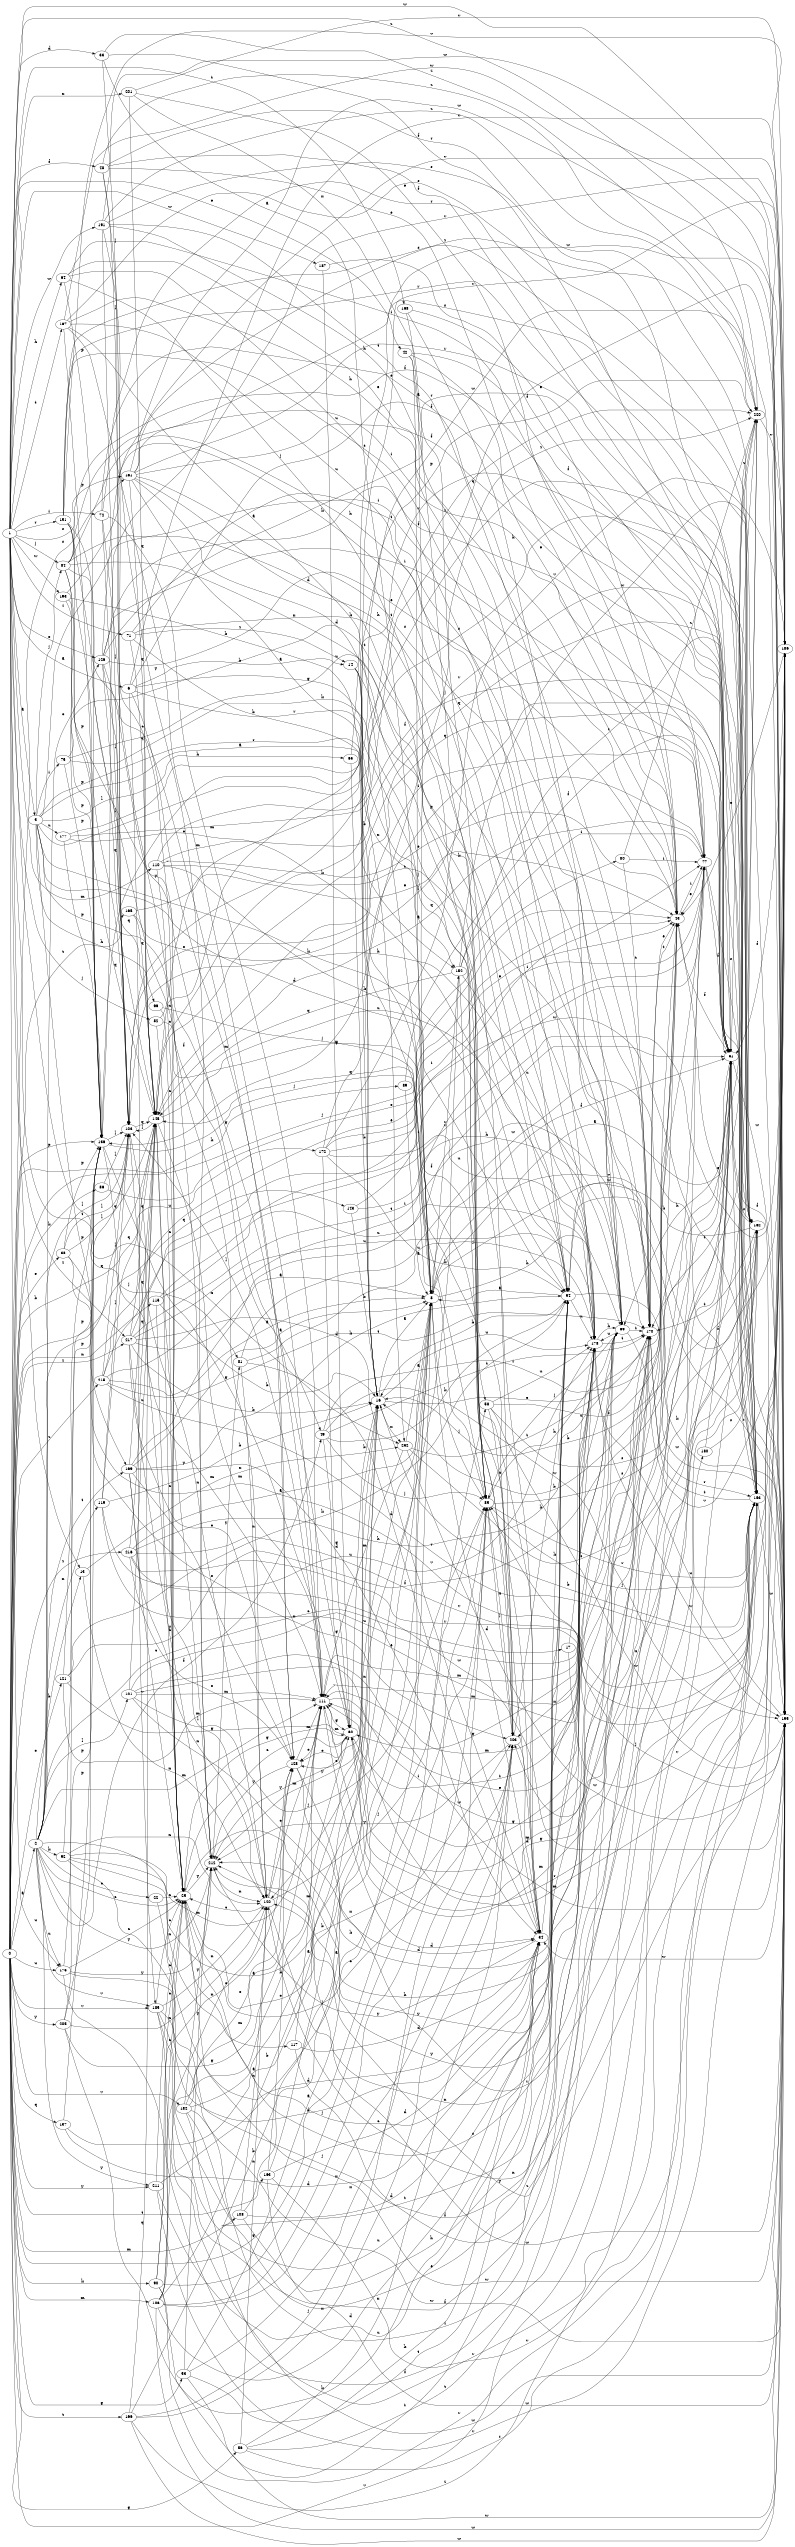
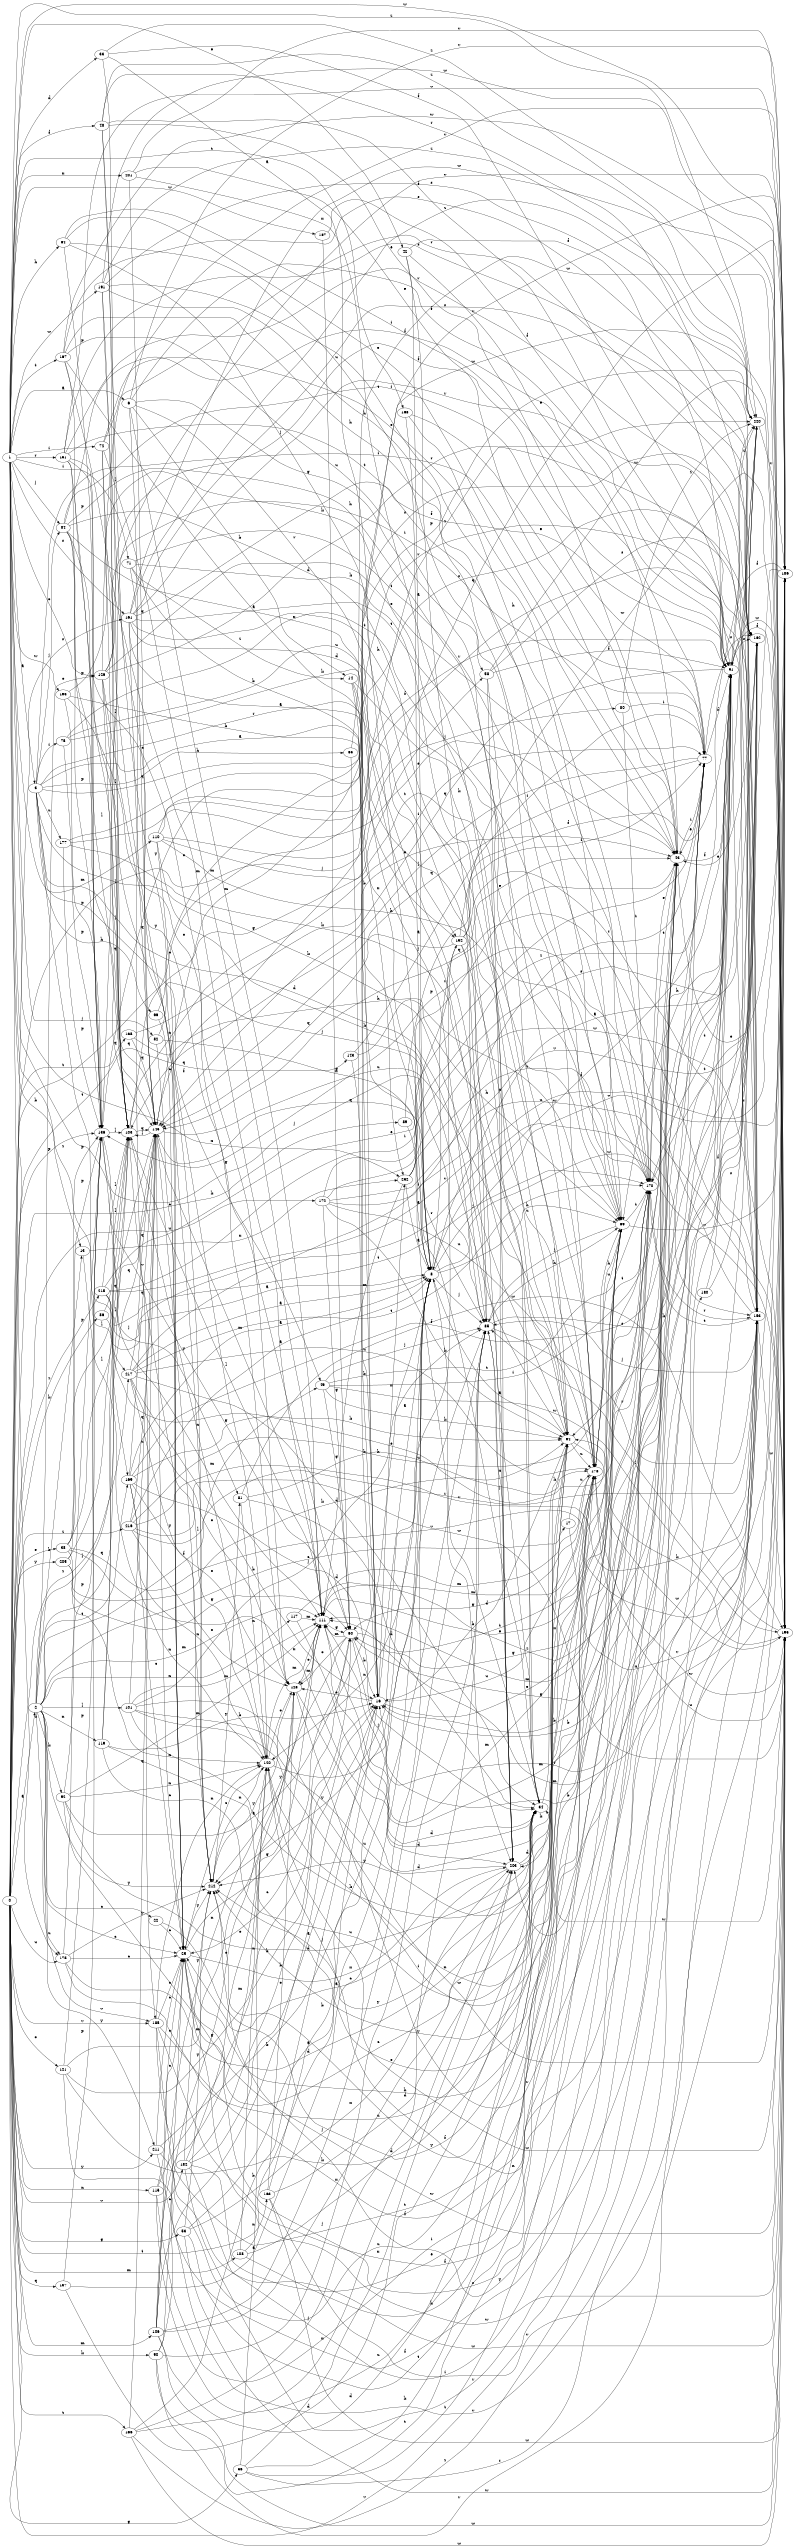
none -> (425, 920)
(322, 2004) -> (322, 1939)
(188, 2006) -> (118, 1705)
